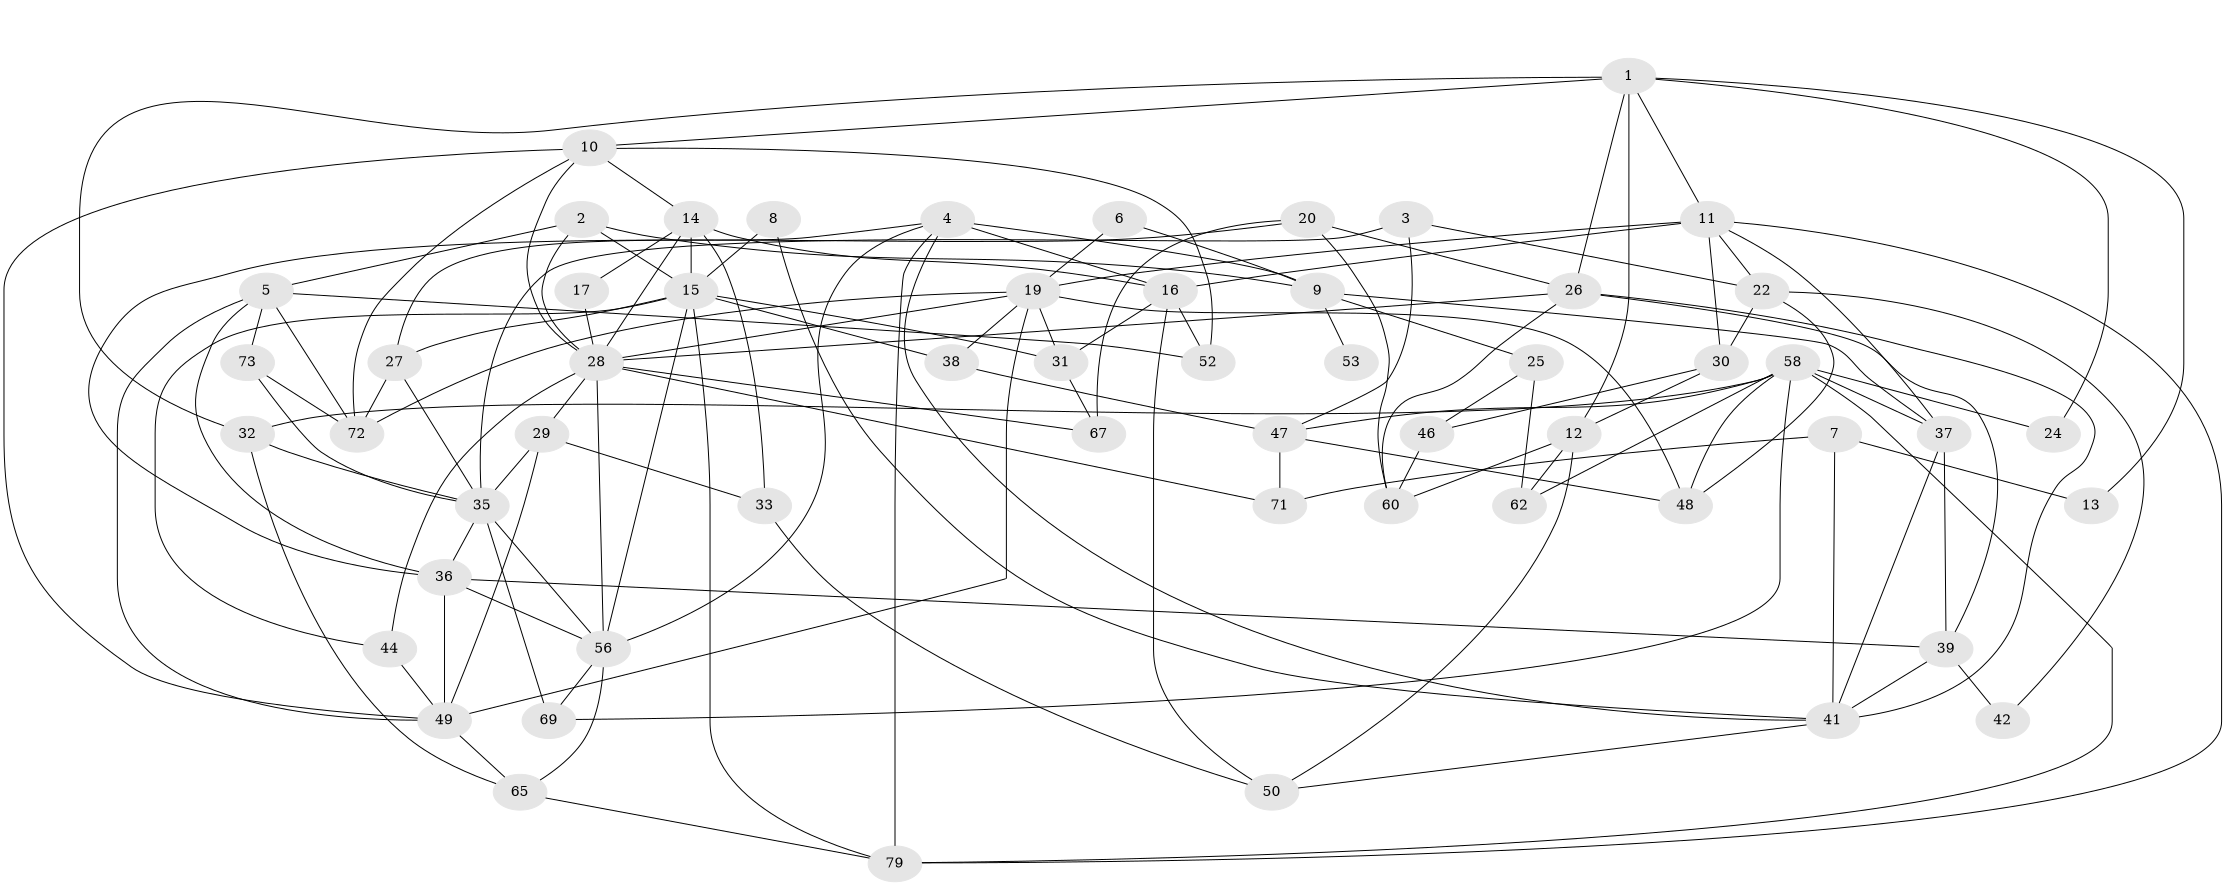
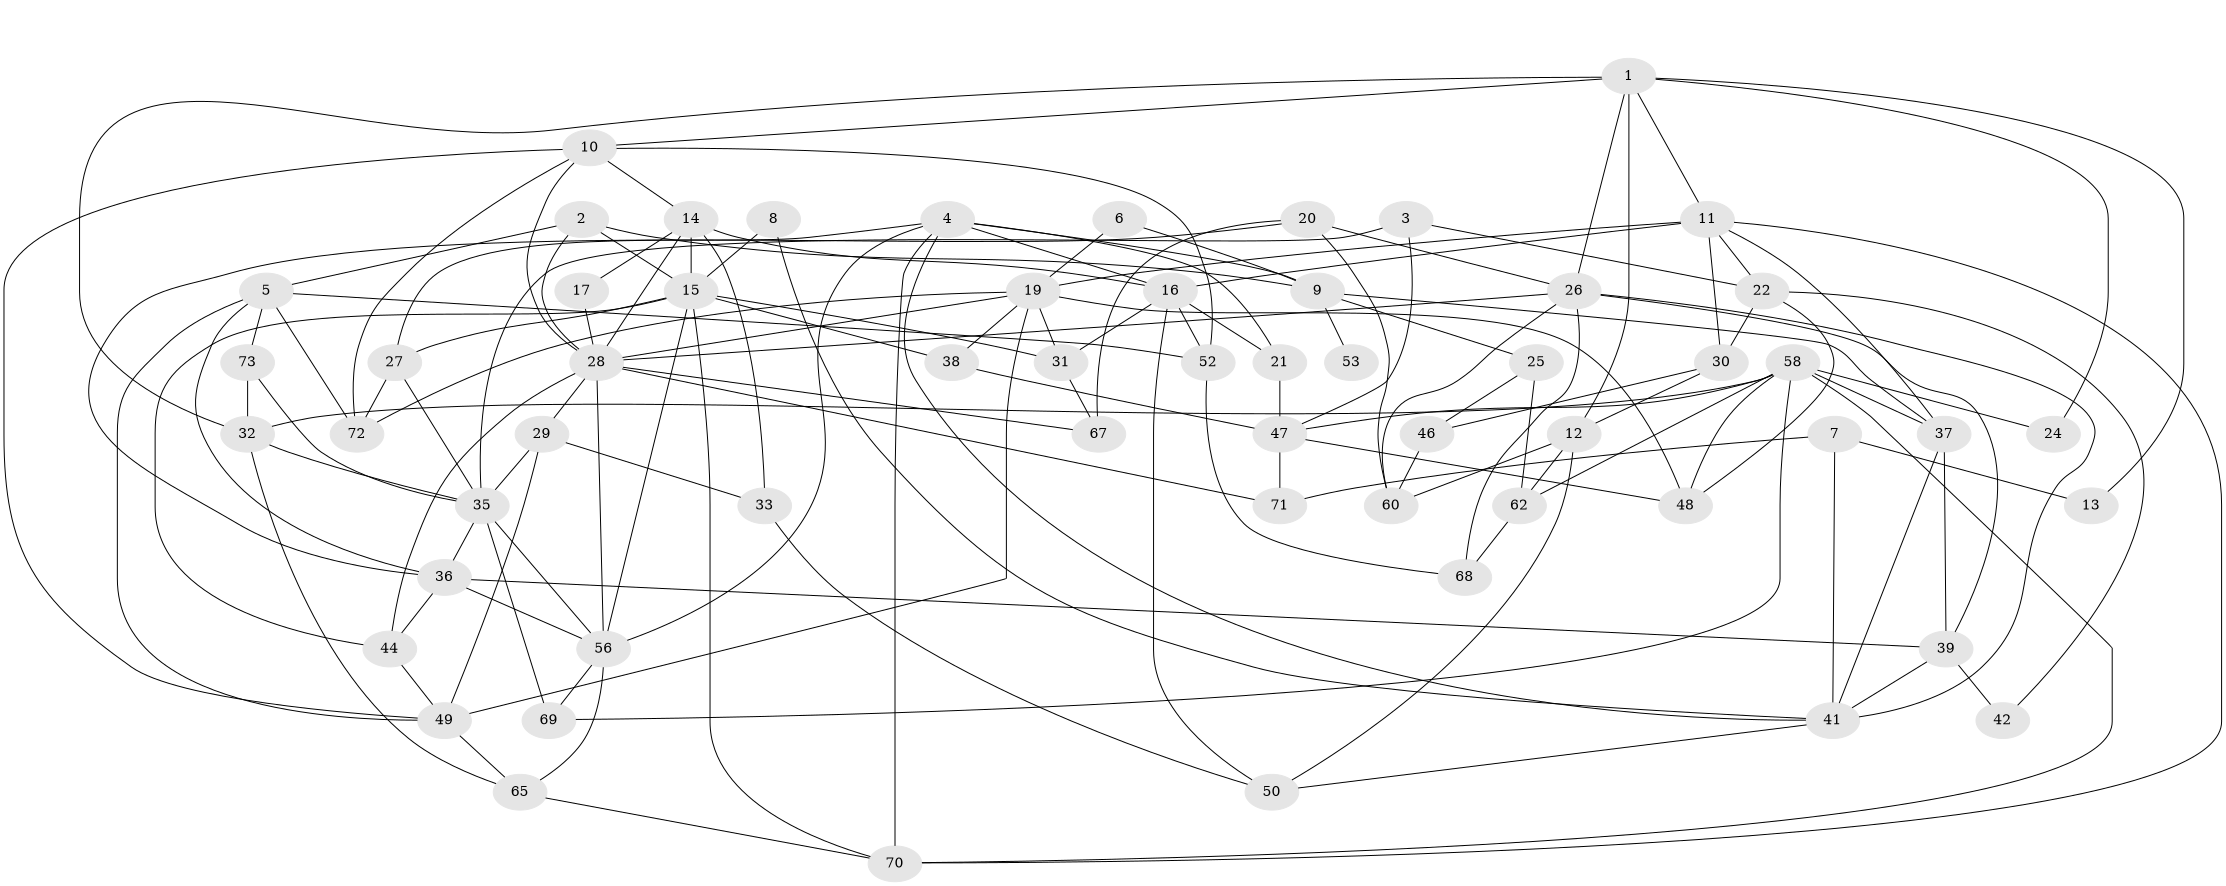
none -> (1280, 363)
(302, 399) -> (248, 399)
none -> (1465, 577)
(445, 649) -> (417, 613)
(895, 864) -> (895, 864)
